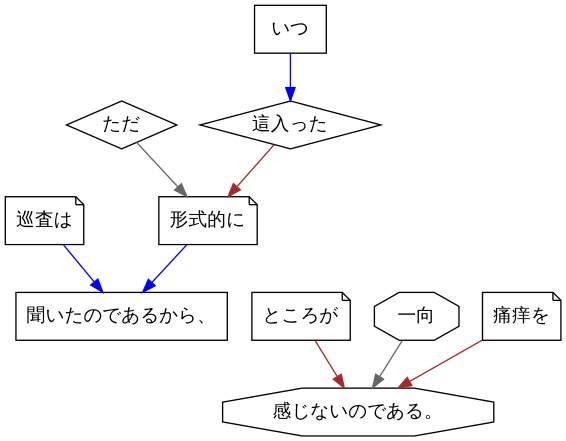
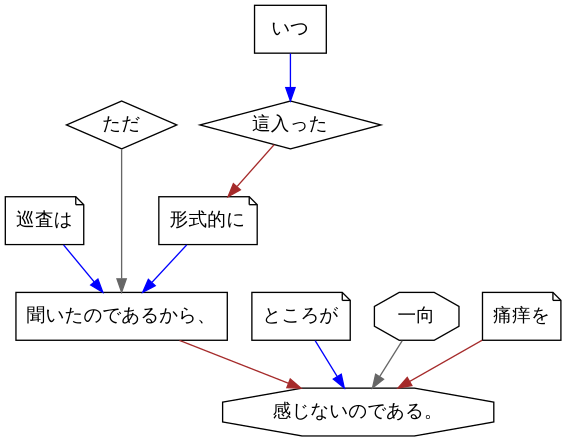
(157, 165) -> (122, 214)
(326, 359) -> (326, 359)
none -> (234, 362)
